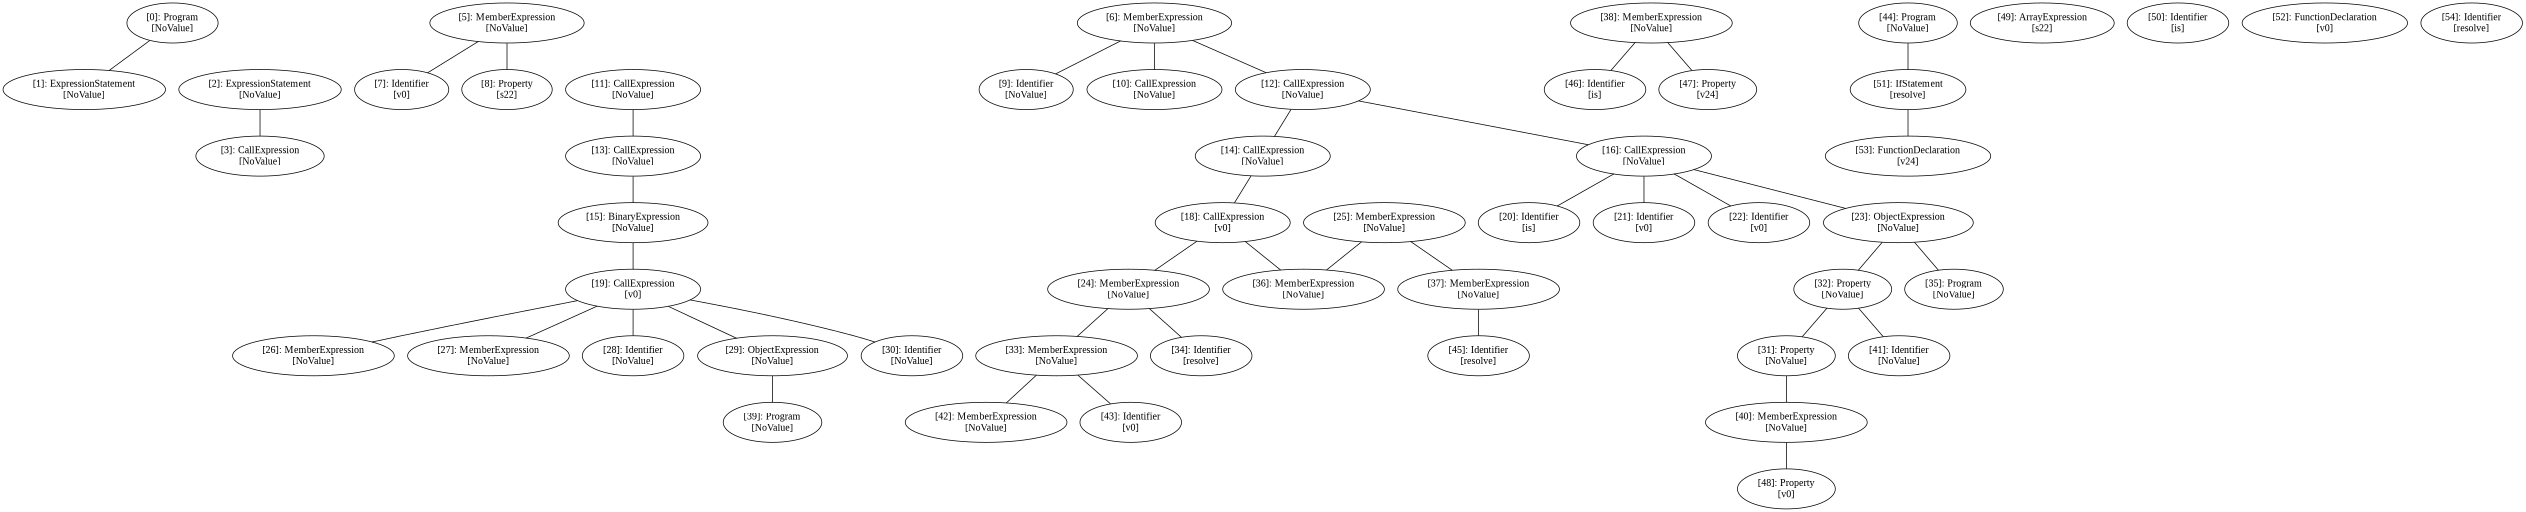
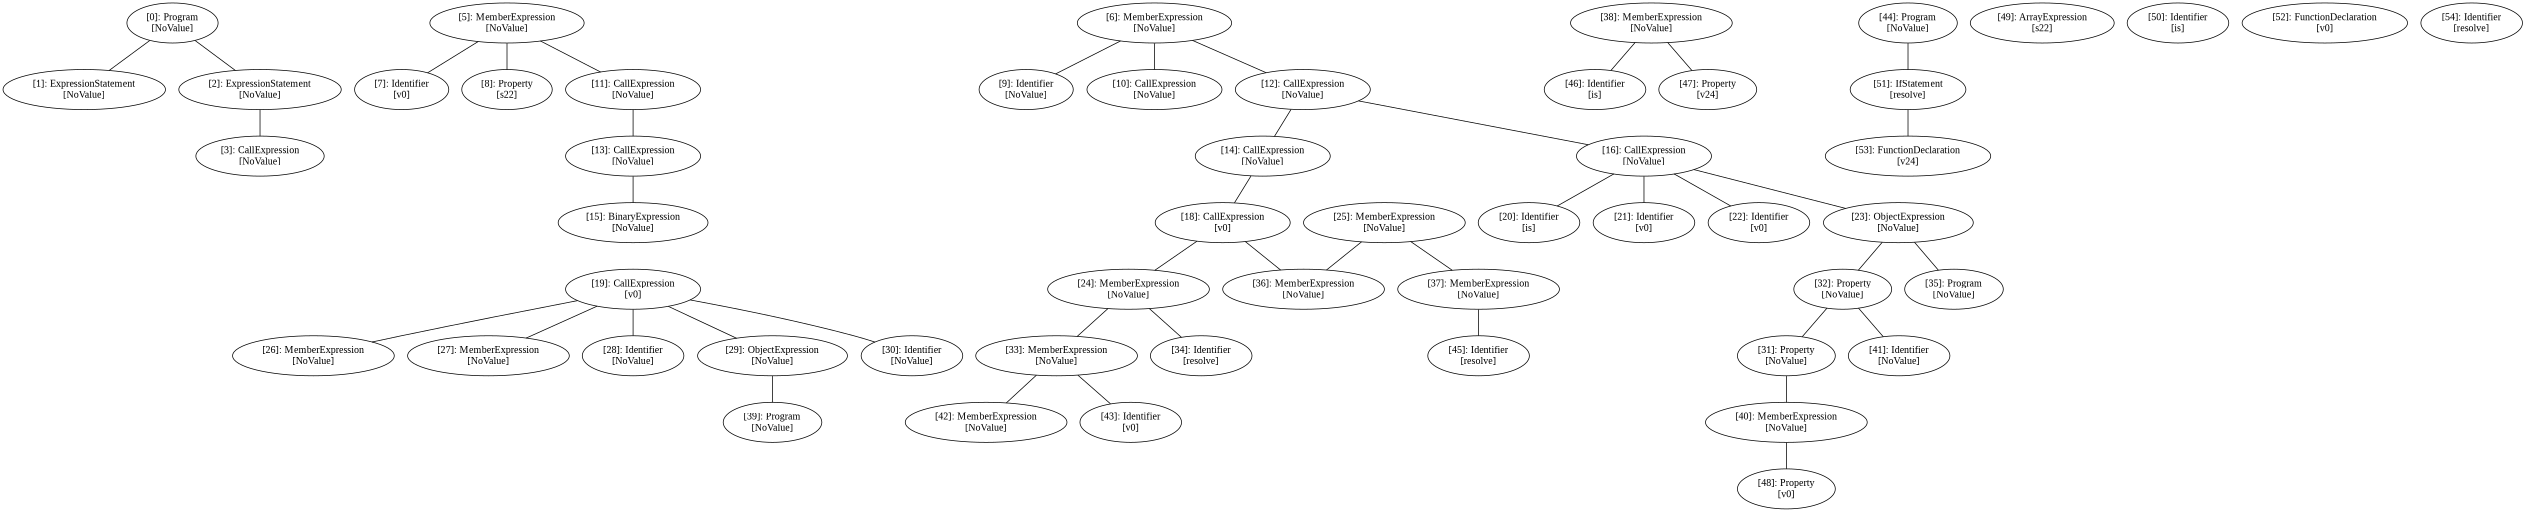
none -> (215, 55)
none -> (571, 57)
(633, 256) -> none
